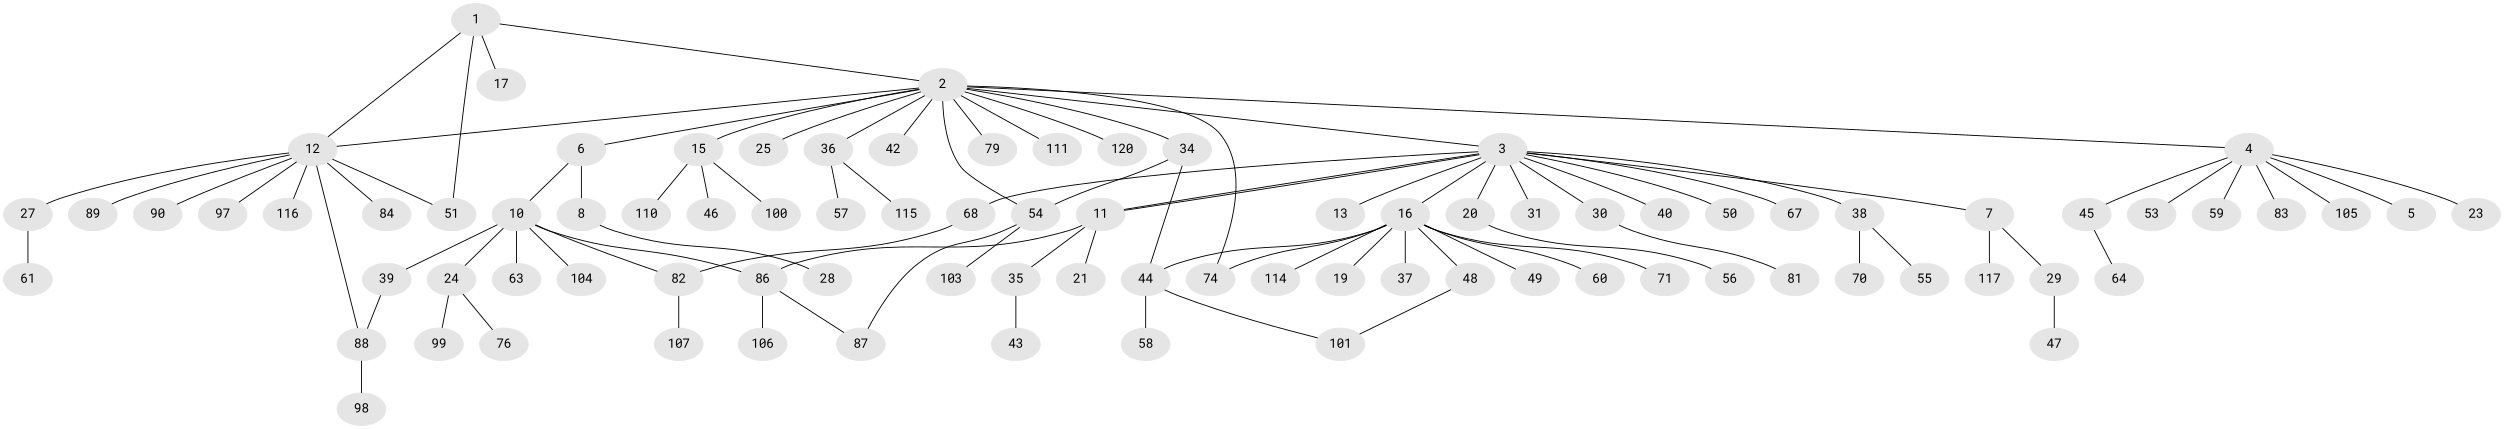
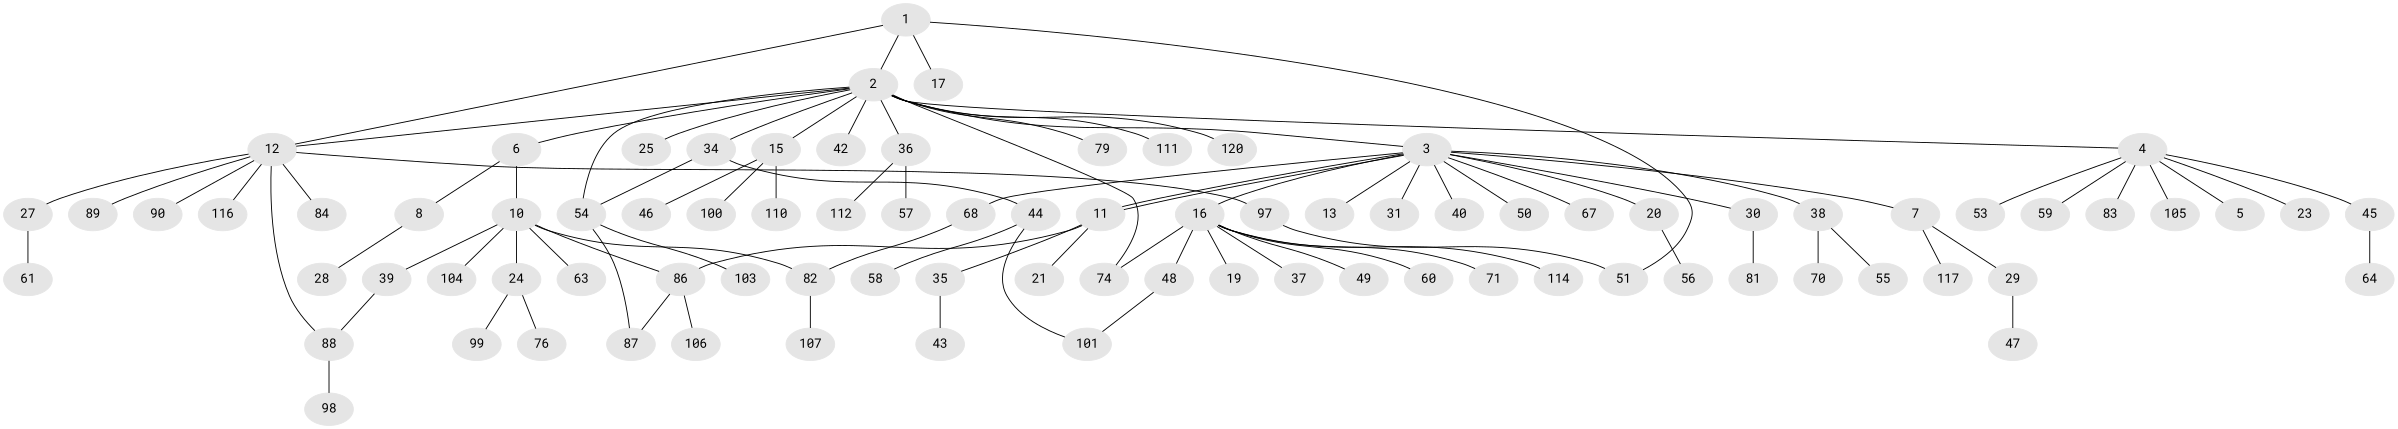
(383, 182) -> (1477, 247)
(906, 215) -> (841, 215)
(1275, 247) -> none
